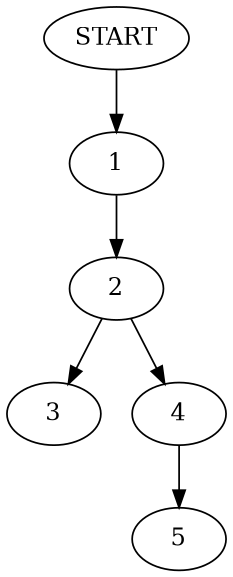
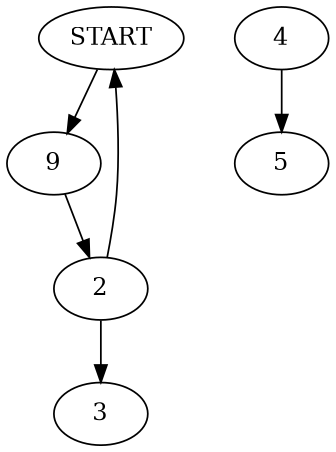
(117, 163) -> (54, 163)
(144, 343) -> (118, 173)
